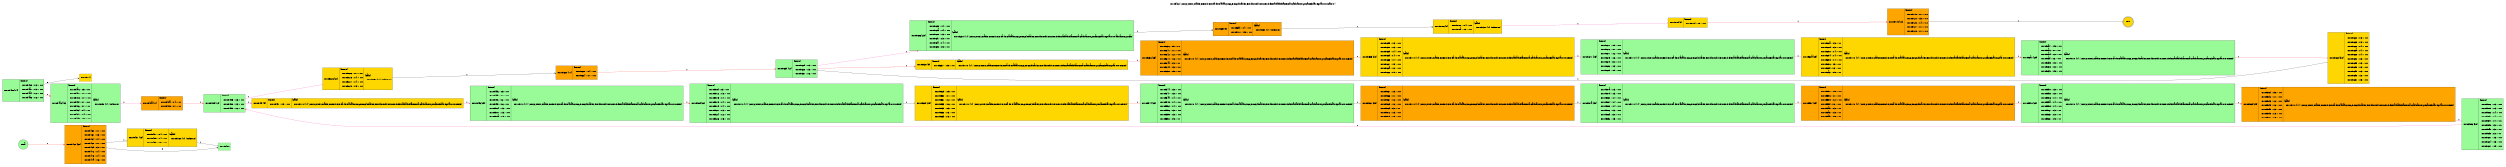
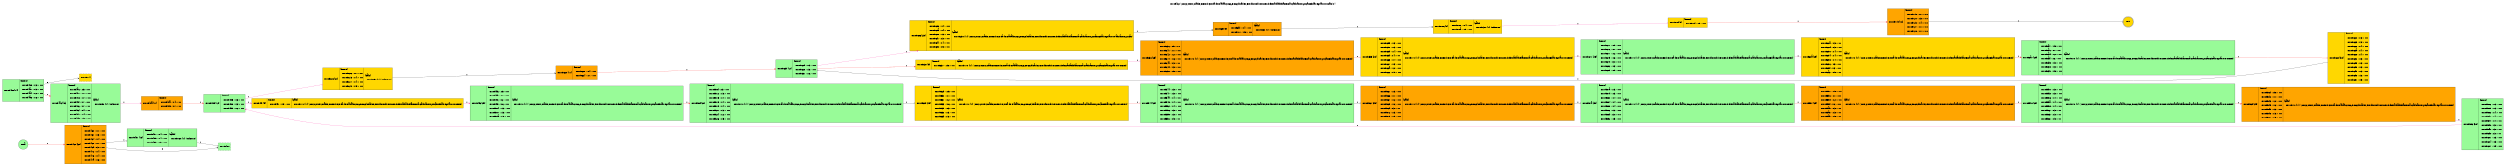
(1022, 36) -> (1022, 36)
(162, 138) -> (162, 138)
